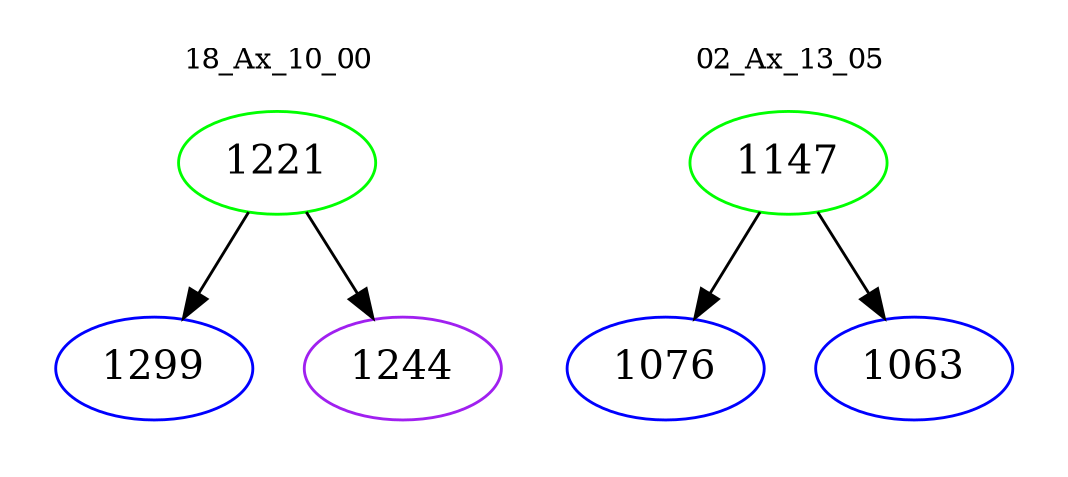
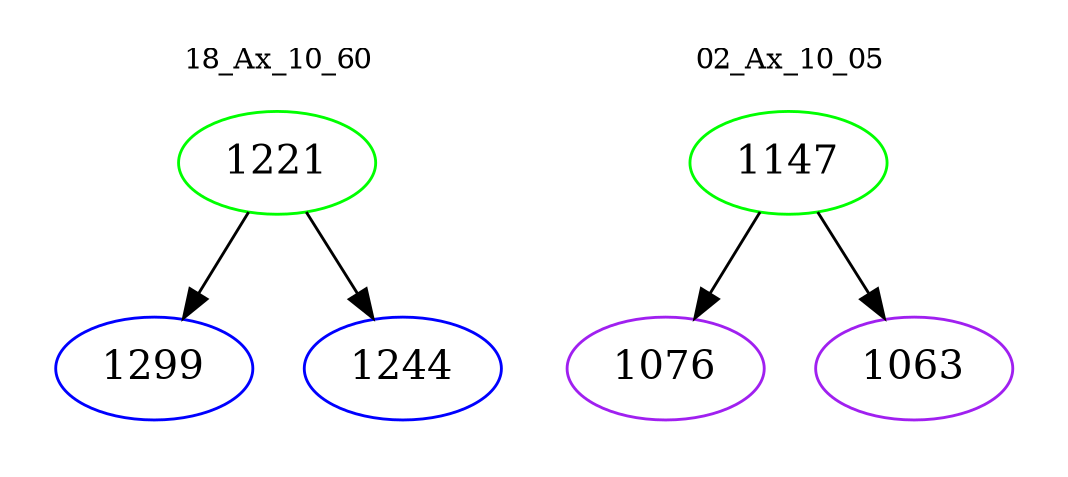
(279, 61) -> (279, 61)
(790, 61) -> (790, 61)
(403, 369) -> (403, 369)
(666, 369) -> (666, 369)
(914, 369) -> (914, 369)
